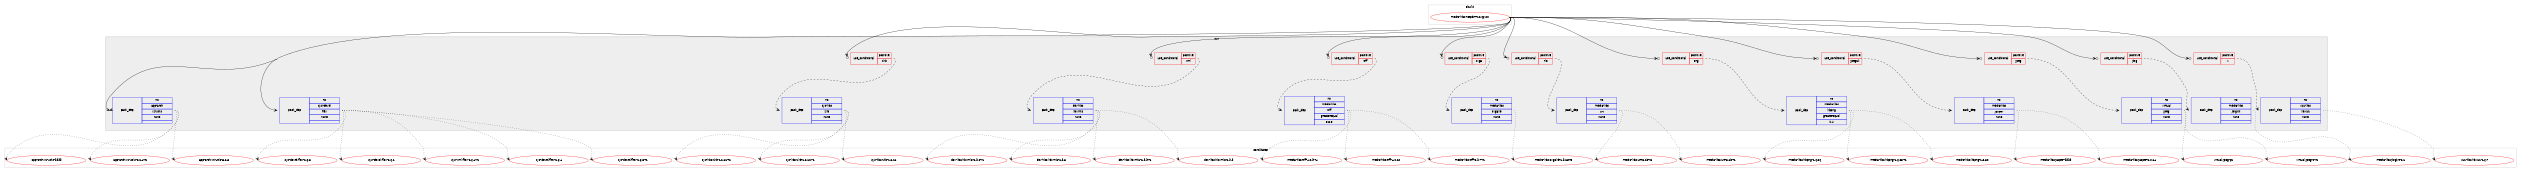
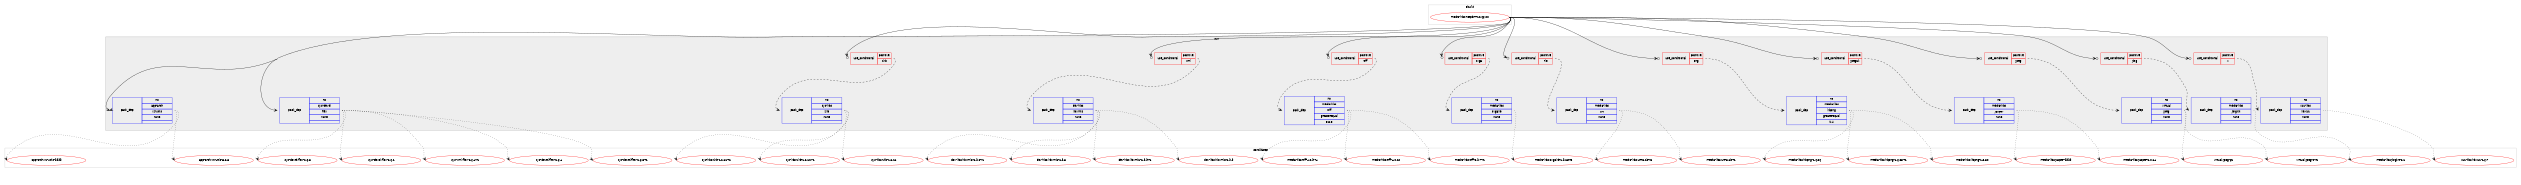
(130, 160) -> none
